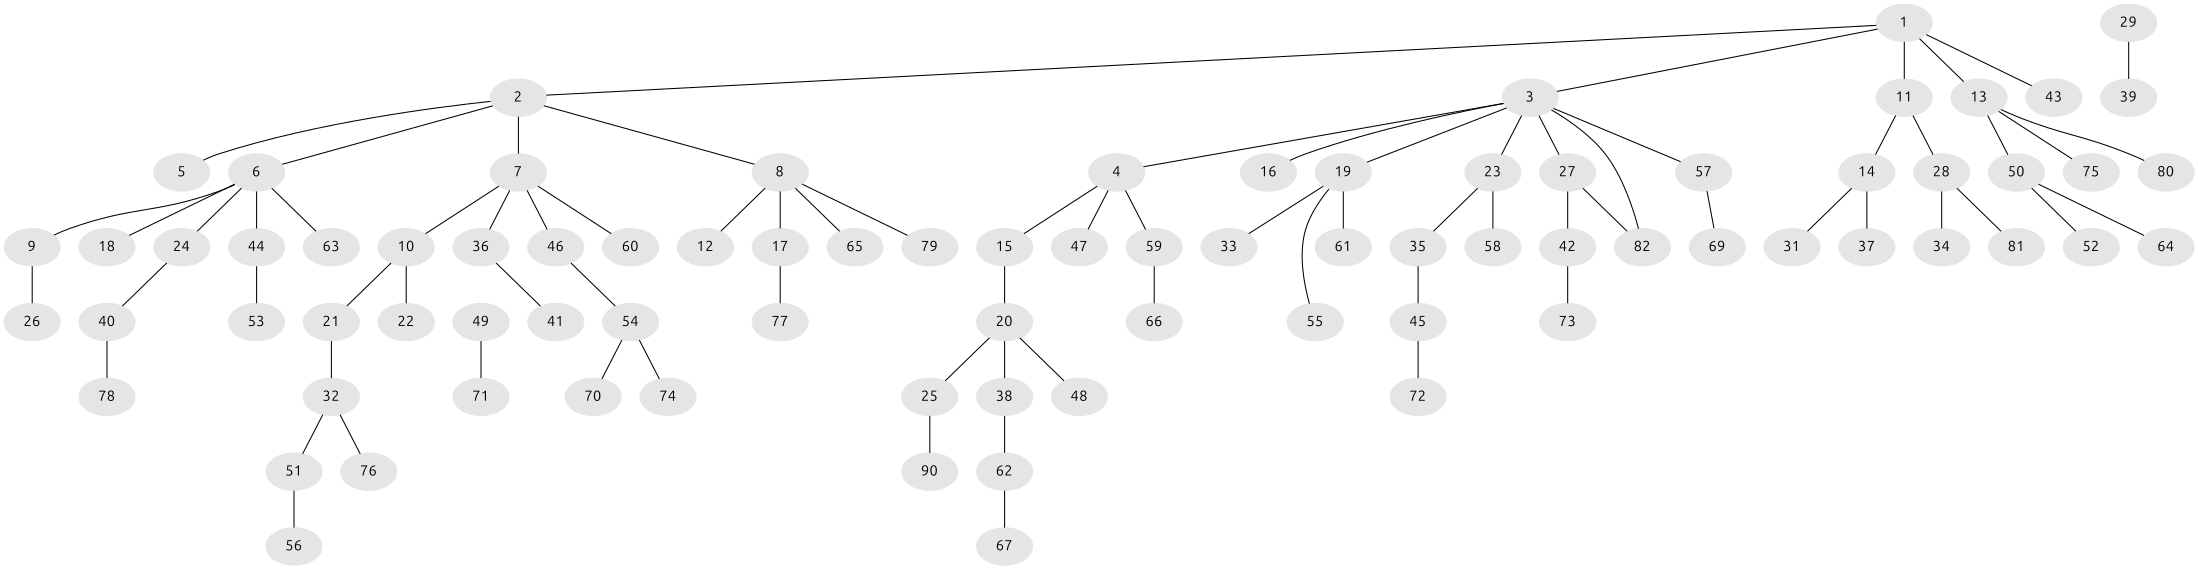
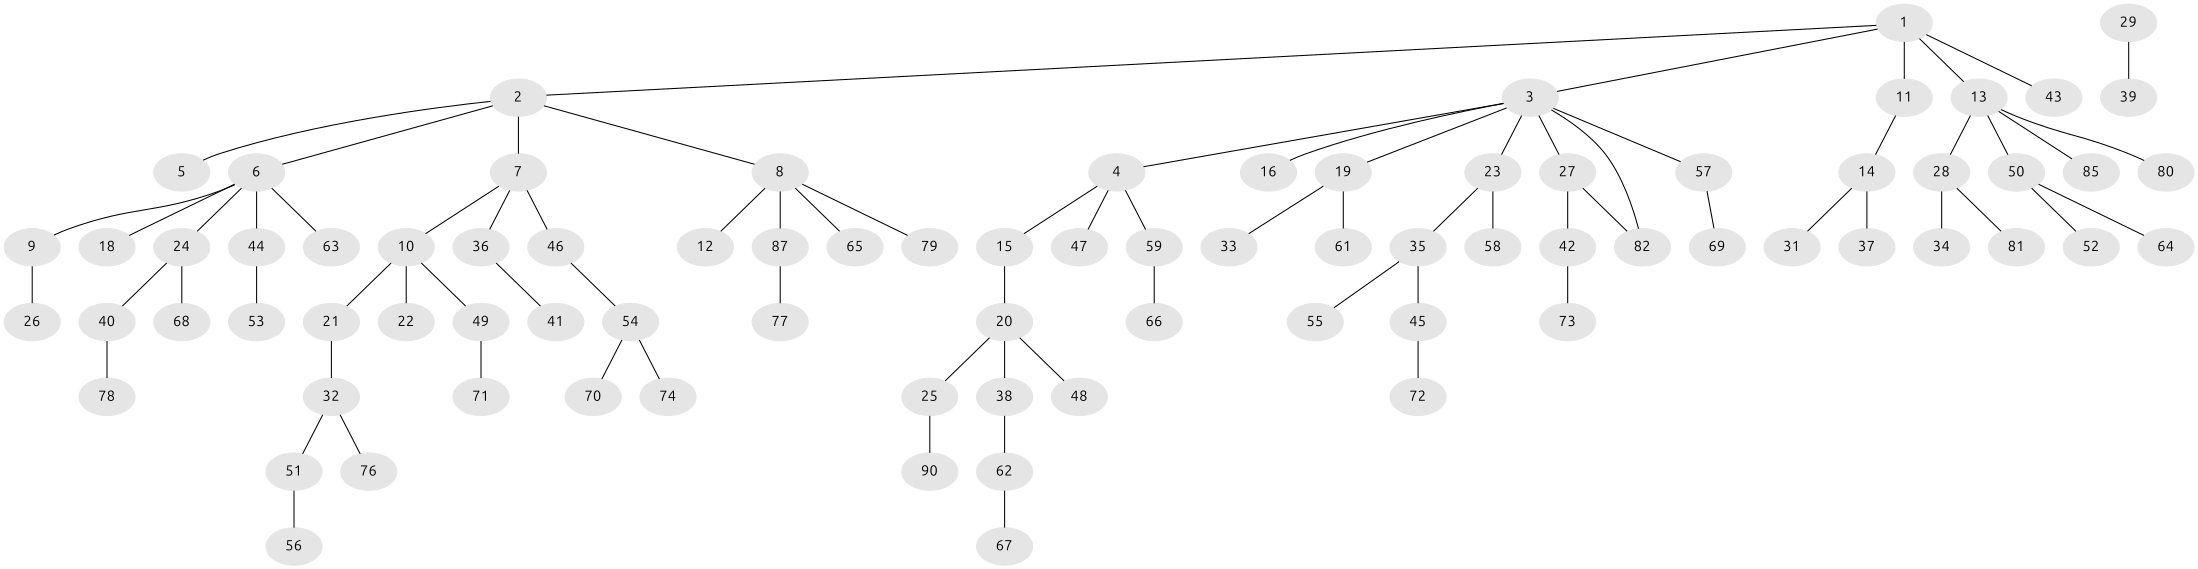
(1923, 135) -> (1960, 135)
(2091, 172) -> (2091, 172)
(1303, 243) -> (1367, 285)
(631, 247) -> none
(780, 247) -> (780, 247)
none -> (443, 285)
none -> (182, 322)
